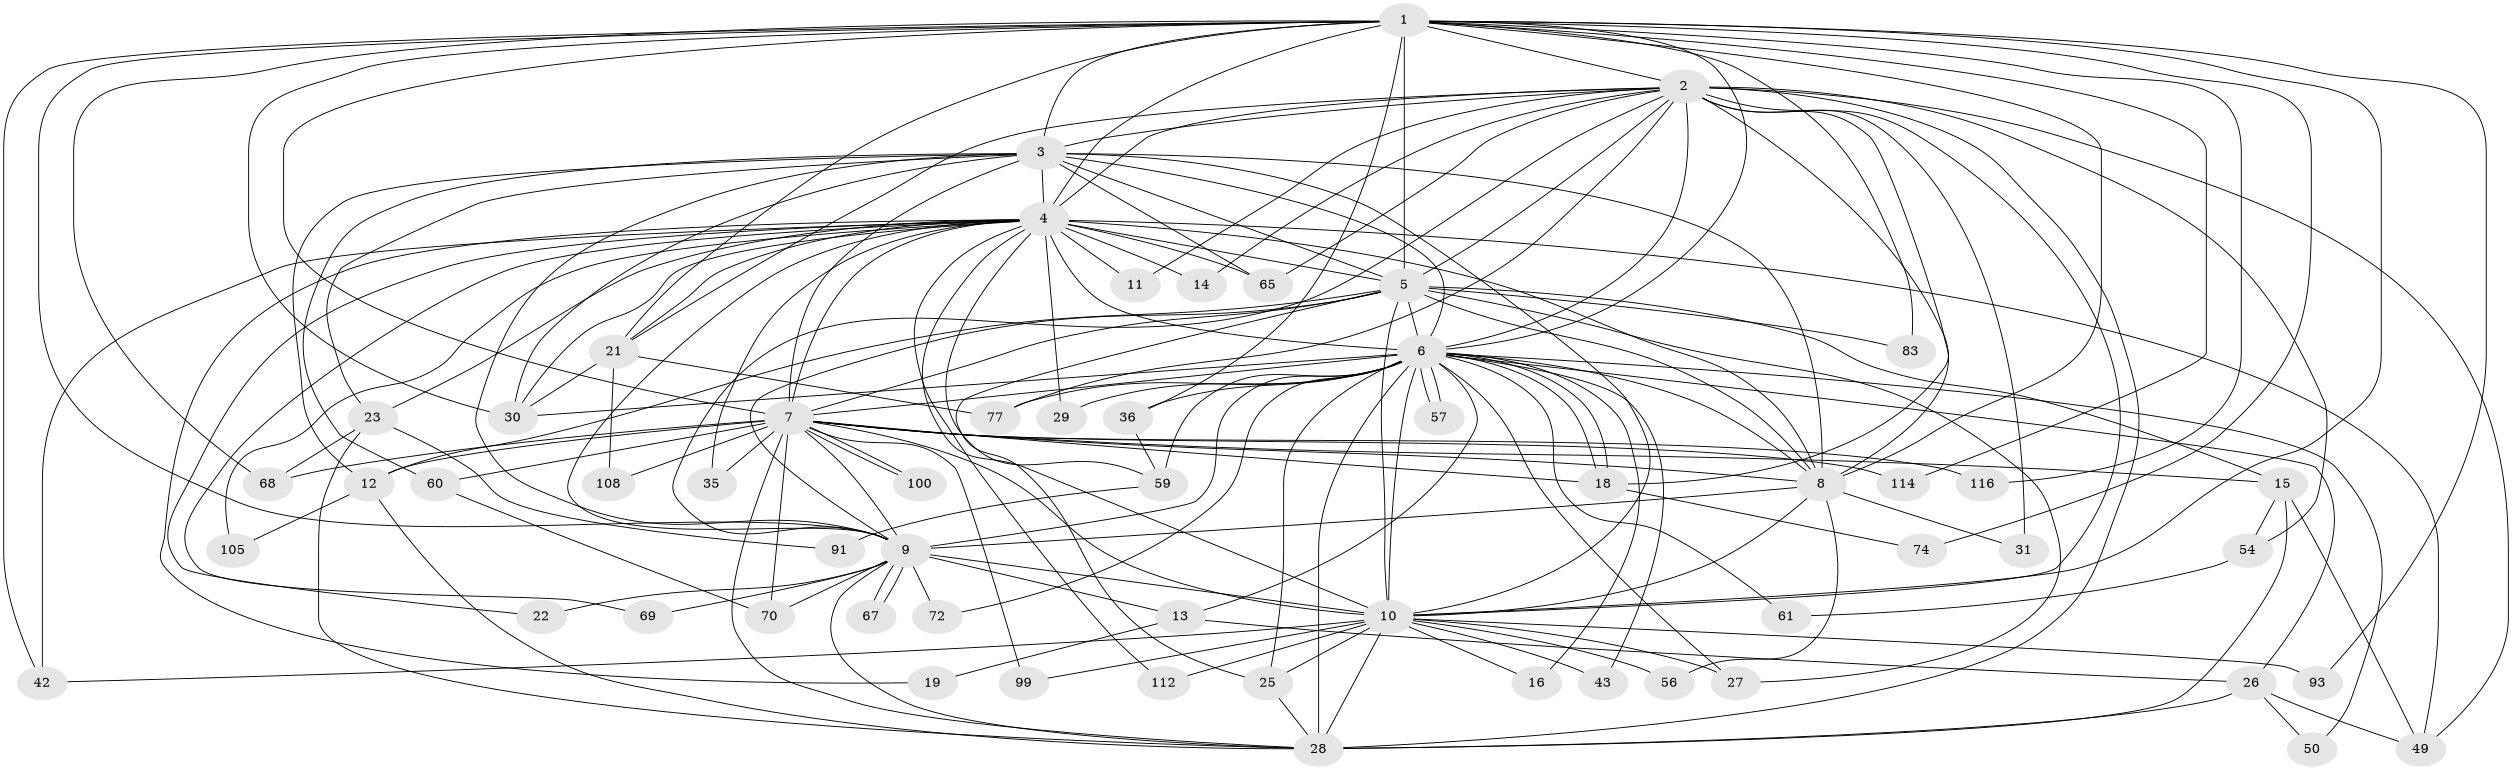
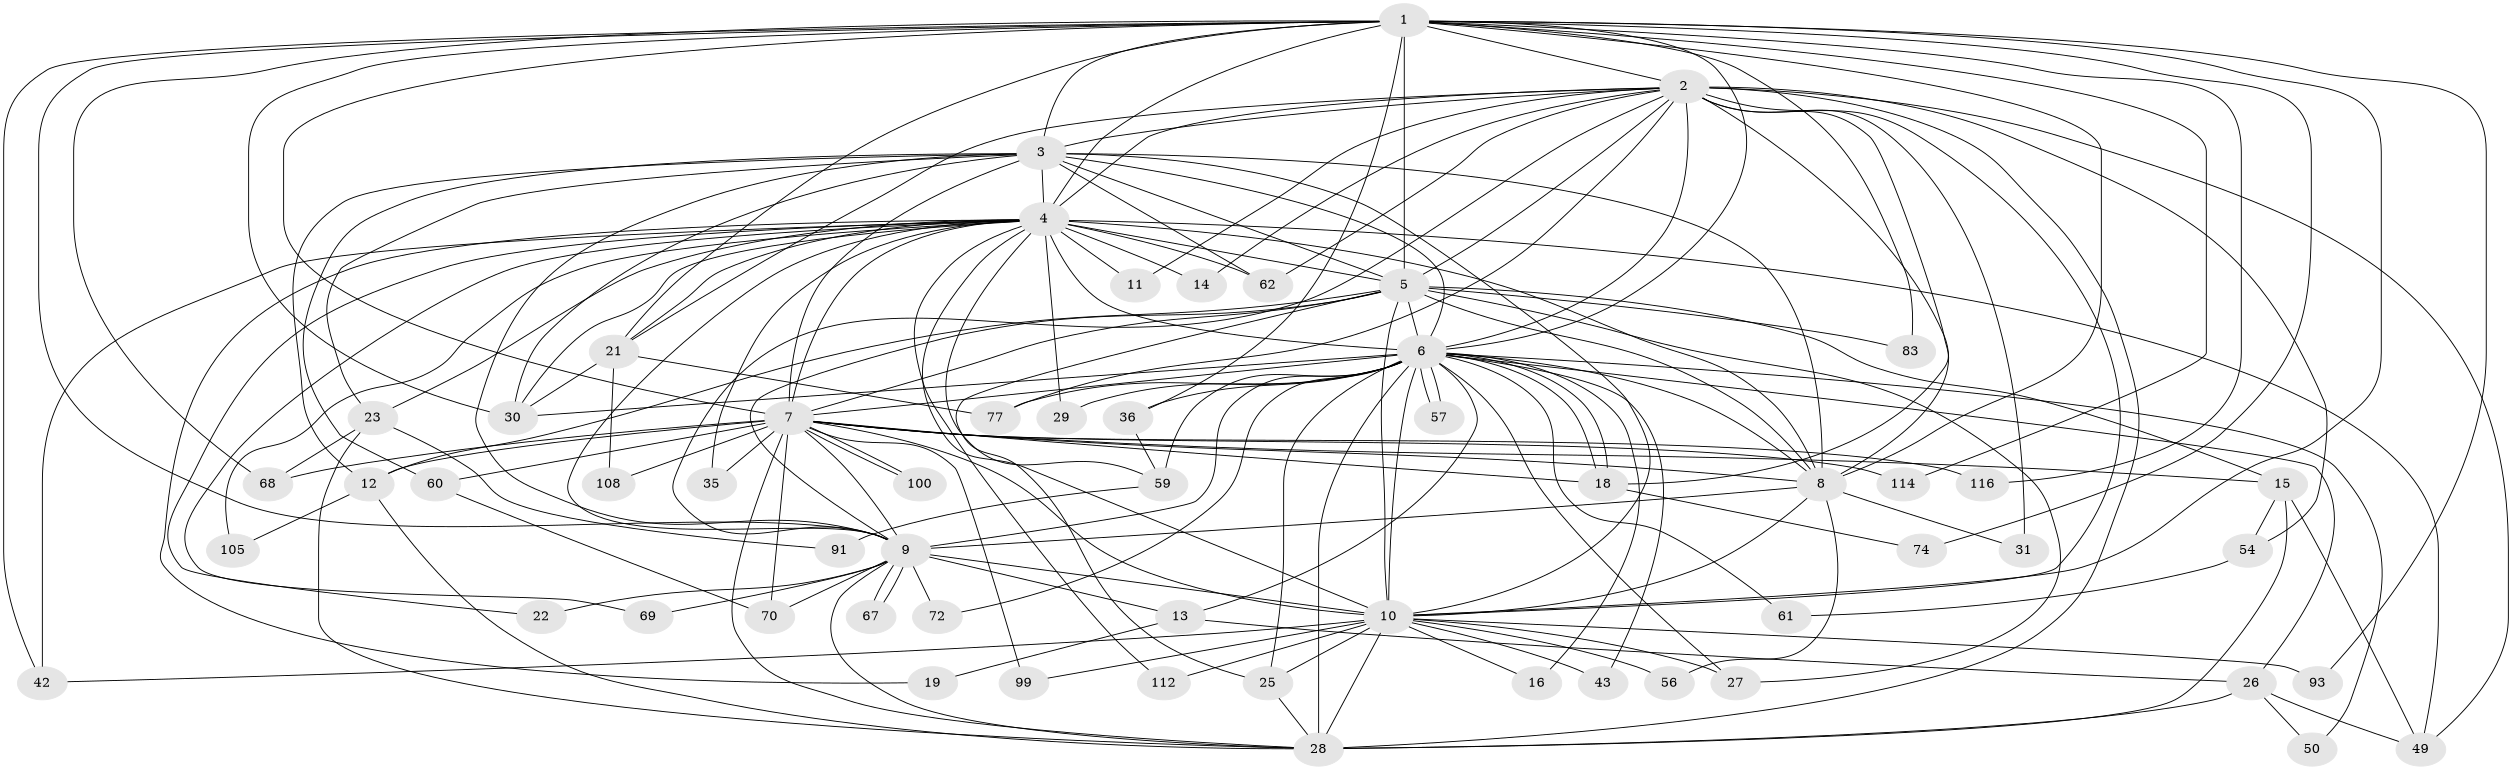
(1268, 285) -> (1268, 285)
